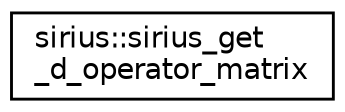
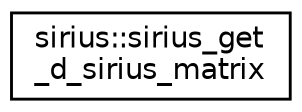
(172, 56) -> (151, 56)
